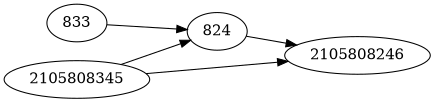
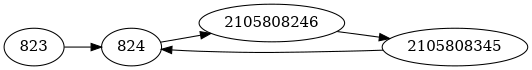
(77, 23) -> (34, 47)
(212, 68) -> (358, 34)
